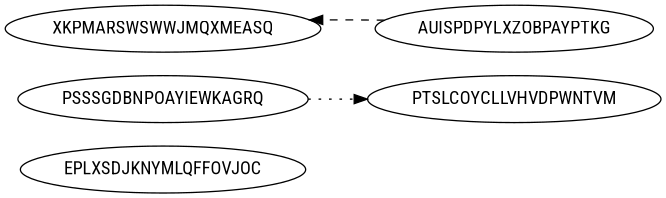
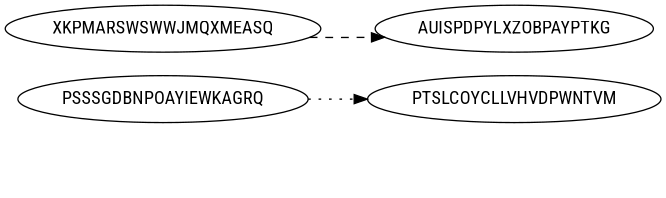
(354, 20) -> (340, 37)
(163, 170) -> none
